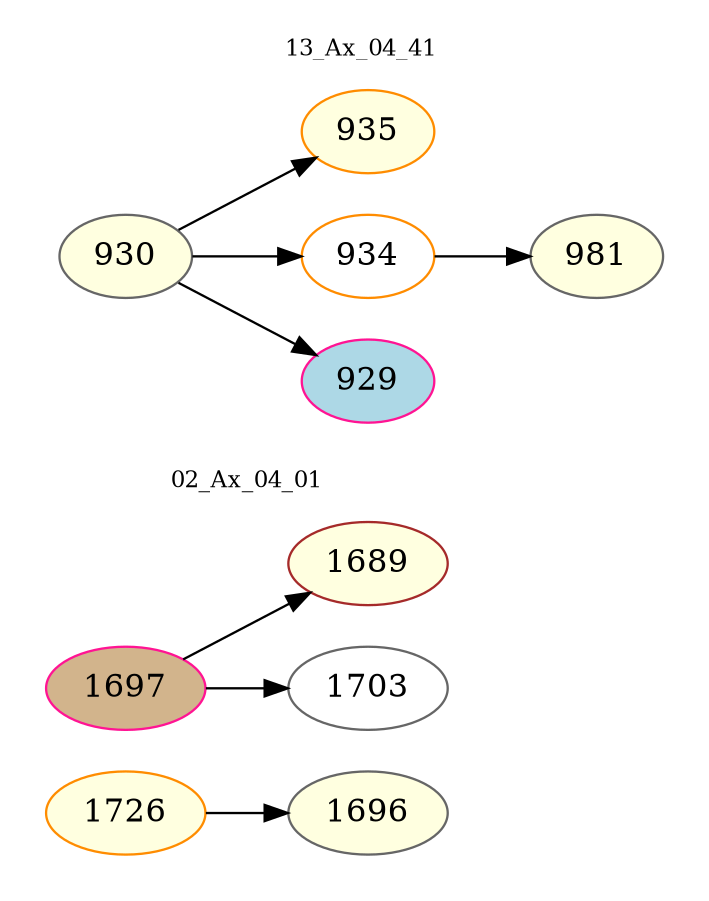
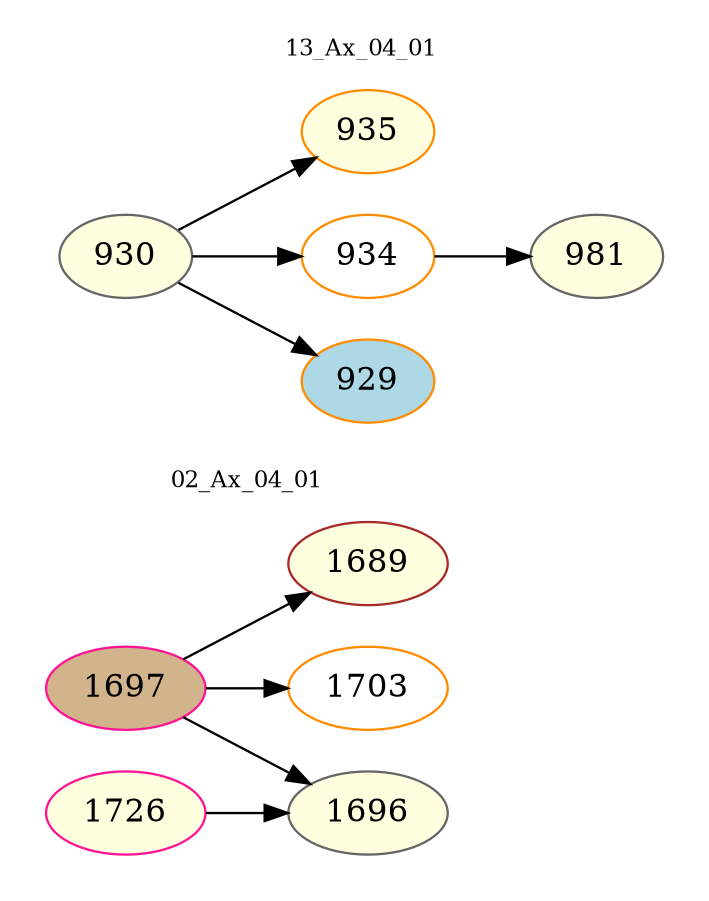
(361, 50) -> (361, 50)
(368, 381) -> (368, 381)
(368, 688) -> (368, 688)
none -> (236, 745)
(126, 813) -> (126, 813)
